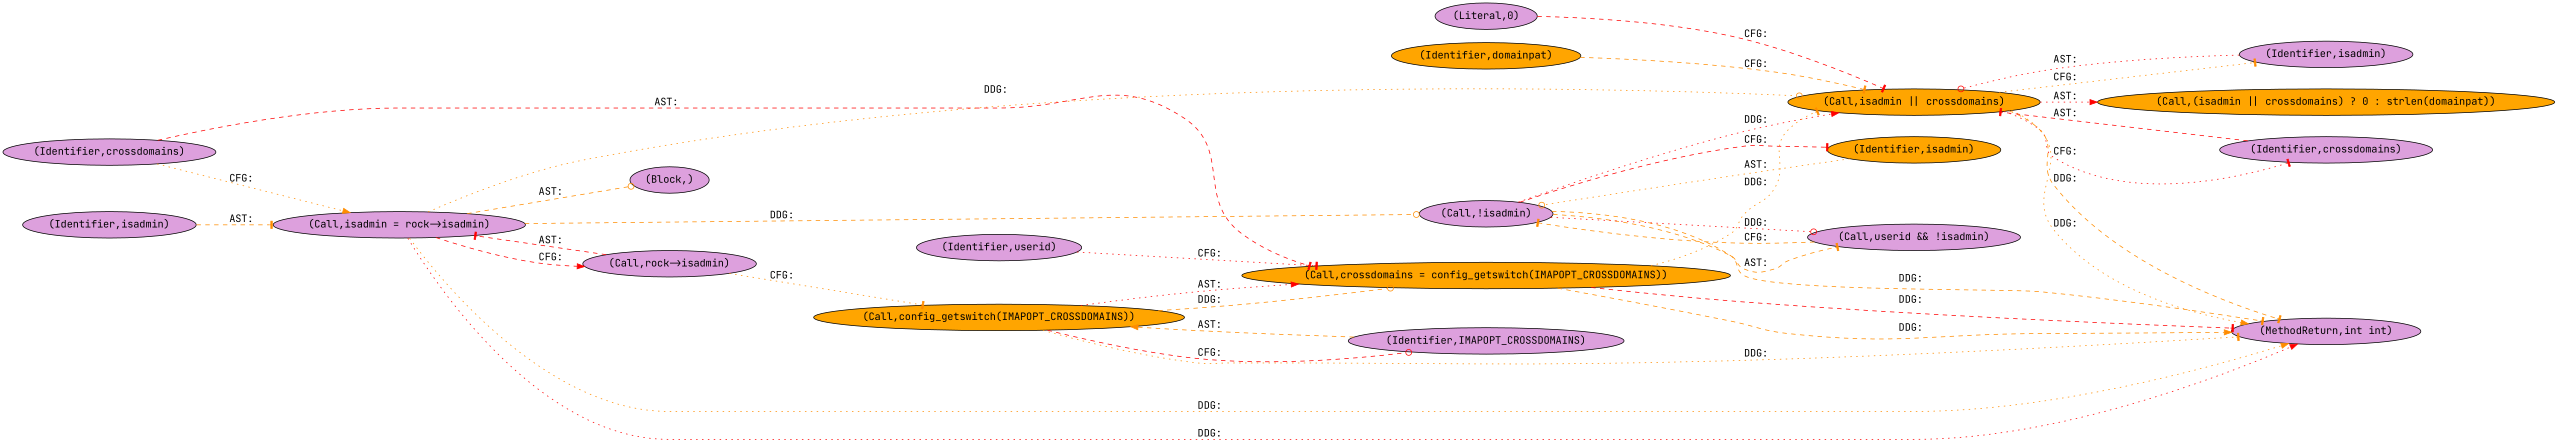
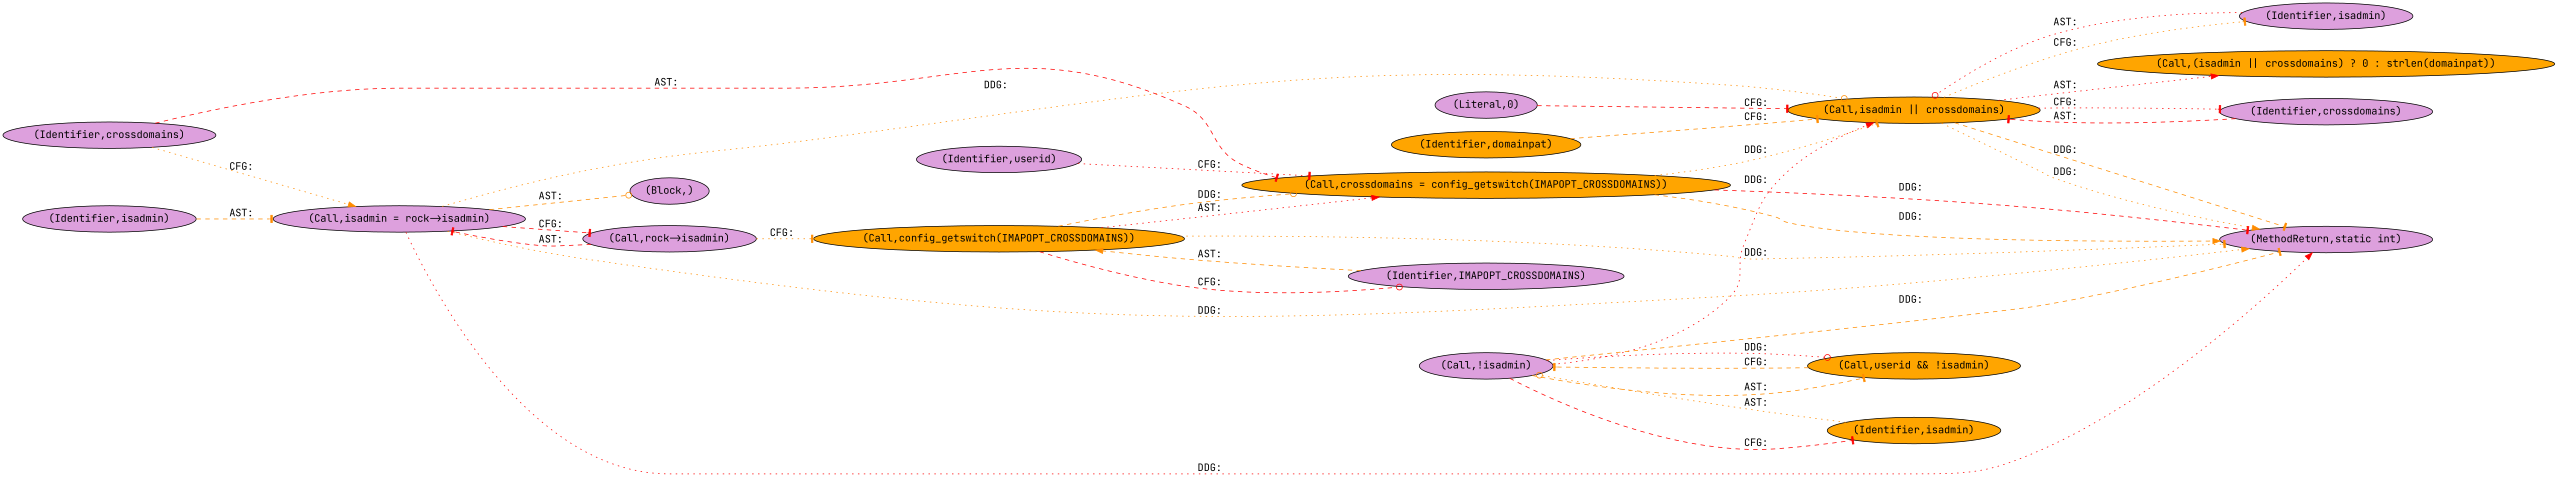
(969, 219) -> none
(1914, 237) -> (1914, 366)
(505, 257) -> (545, 230)
(2326, 331) -> (2326, 240)
